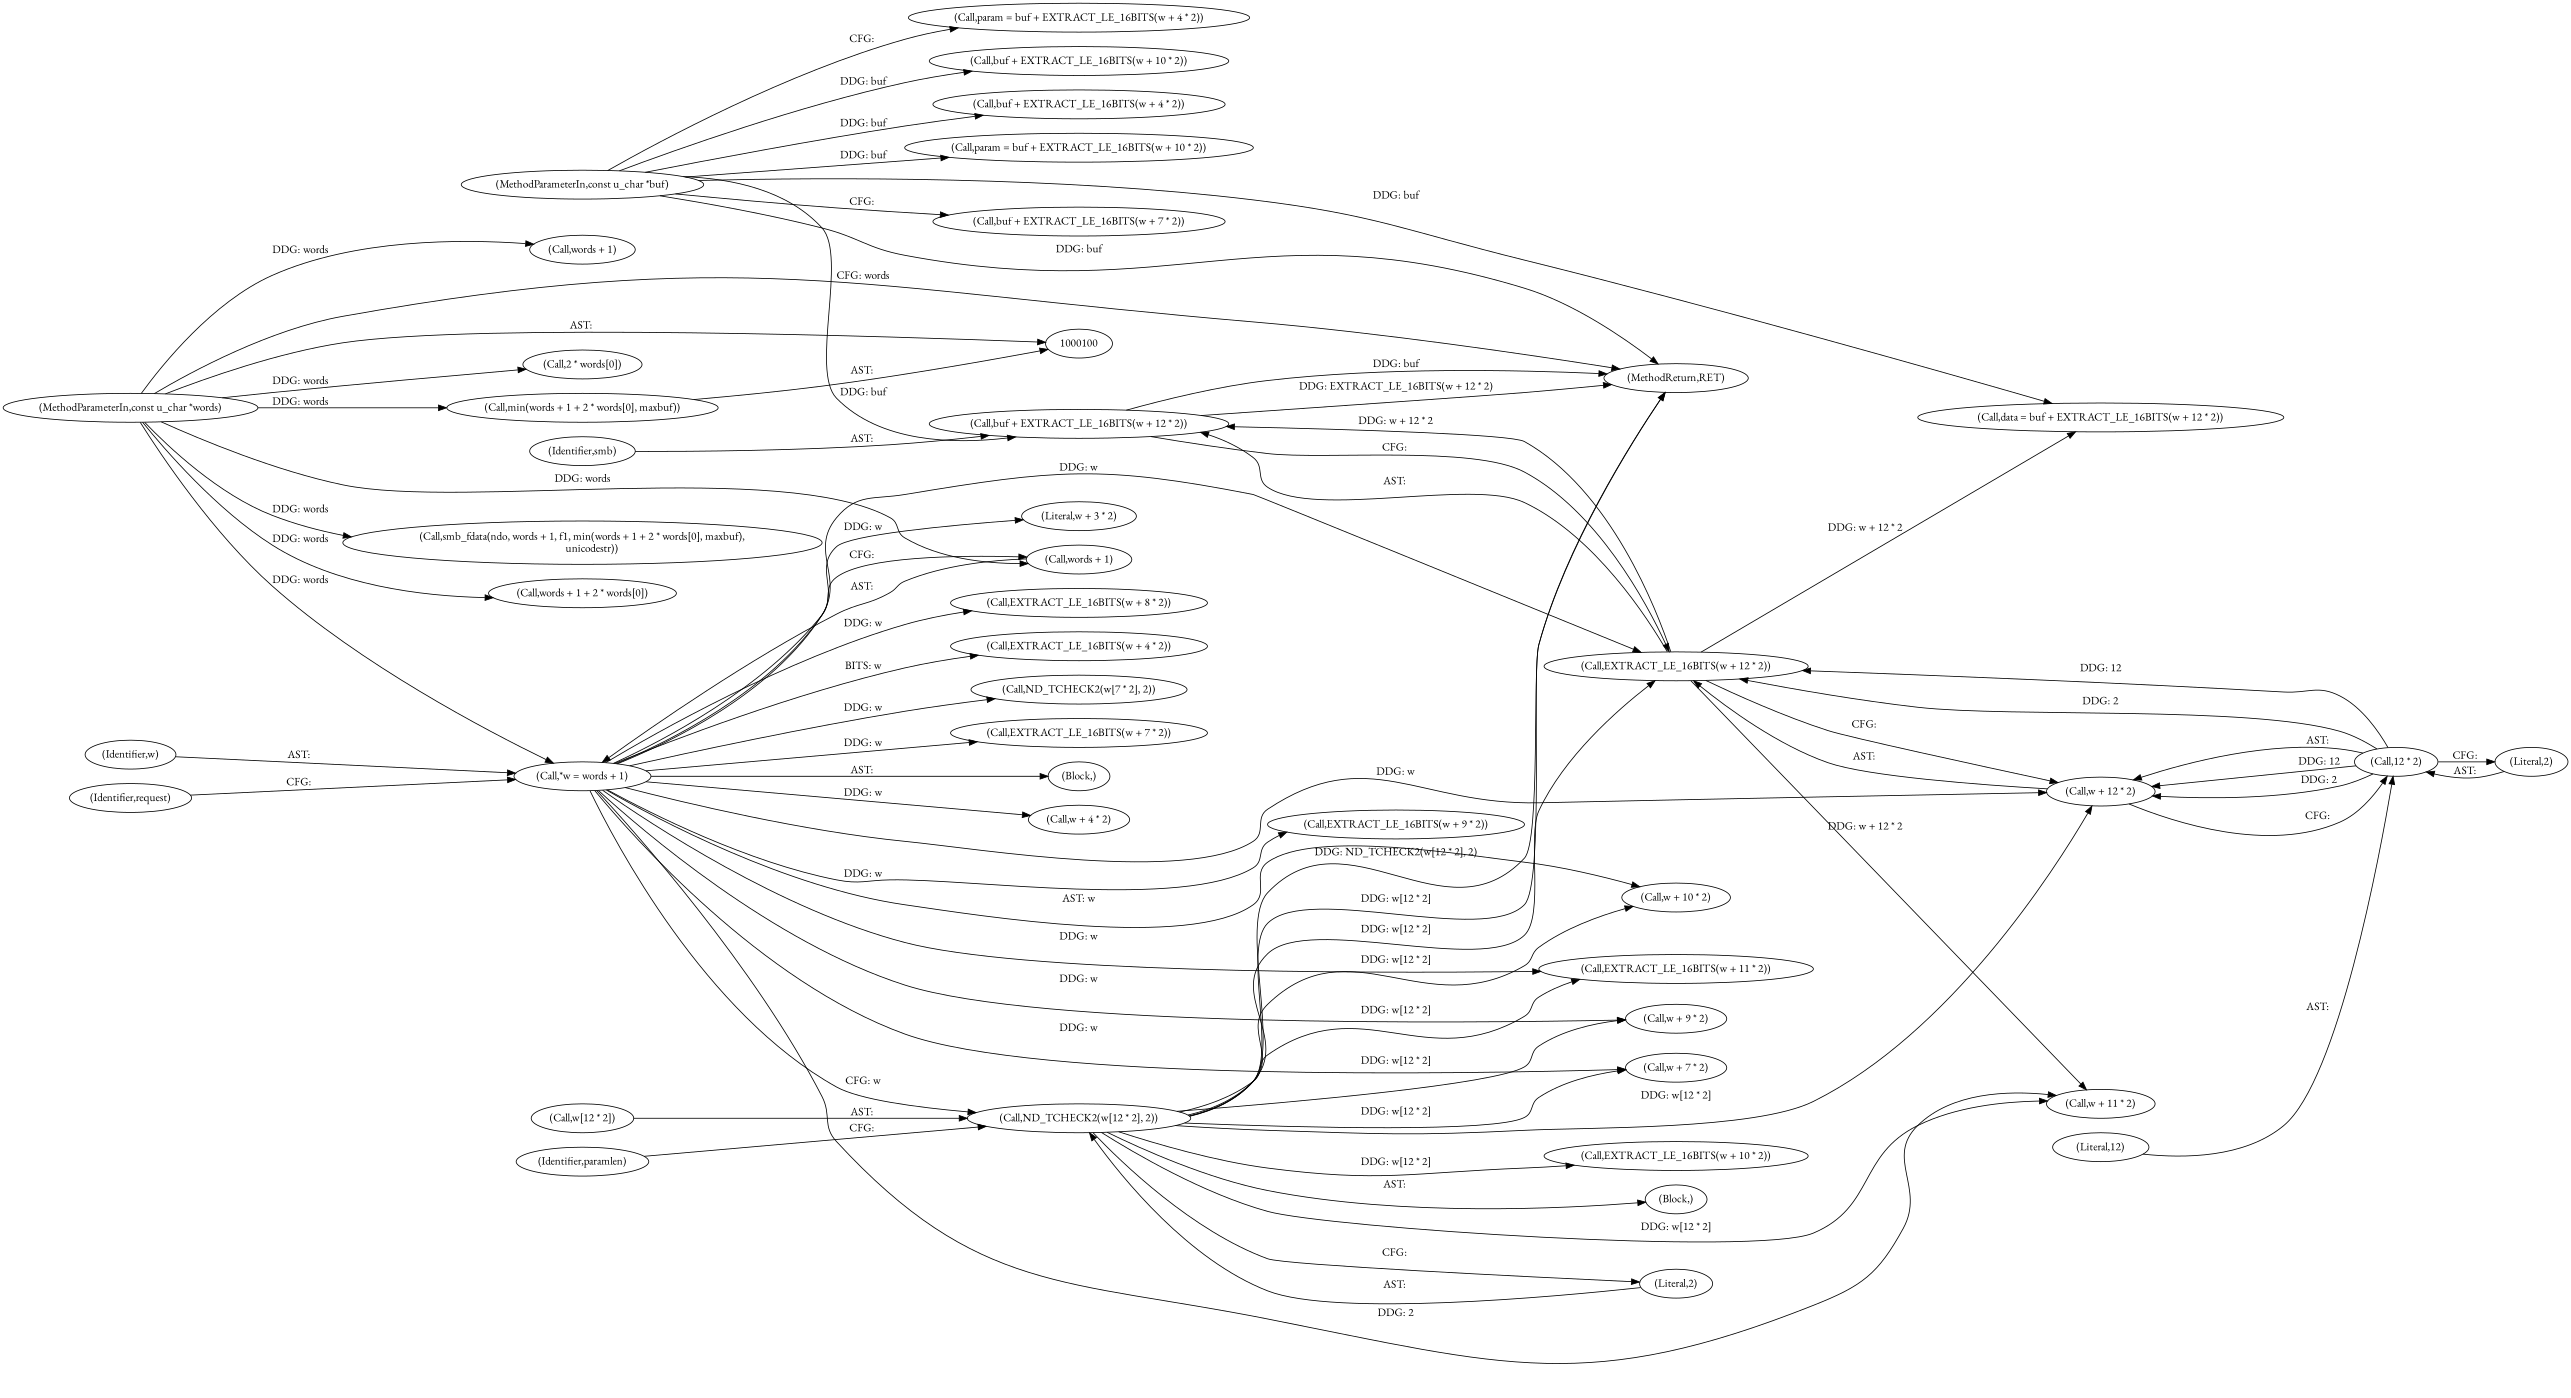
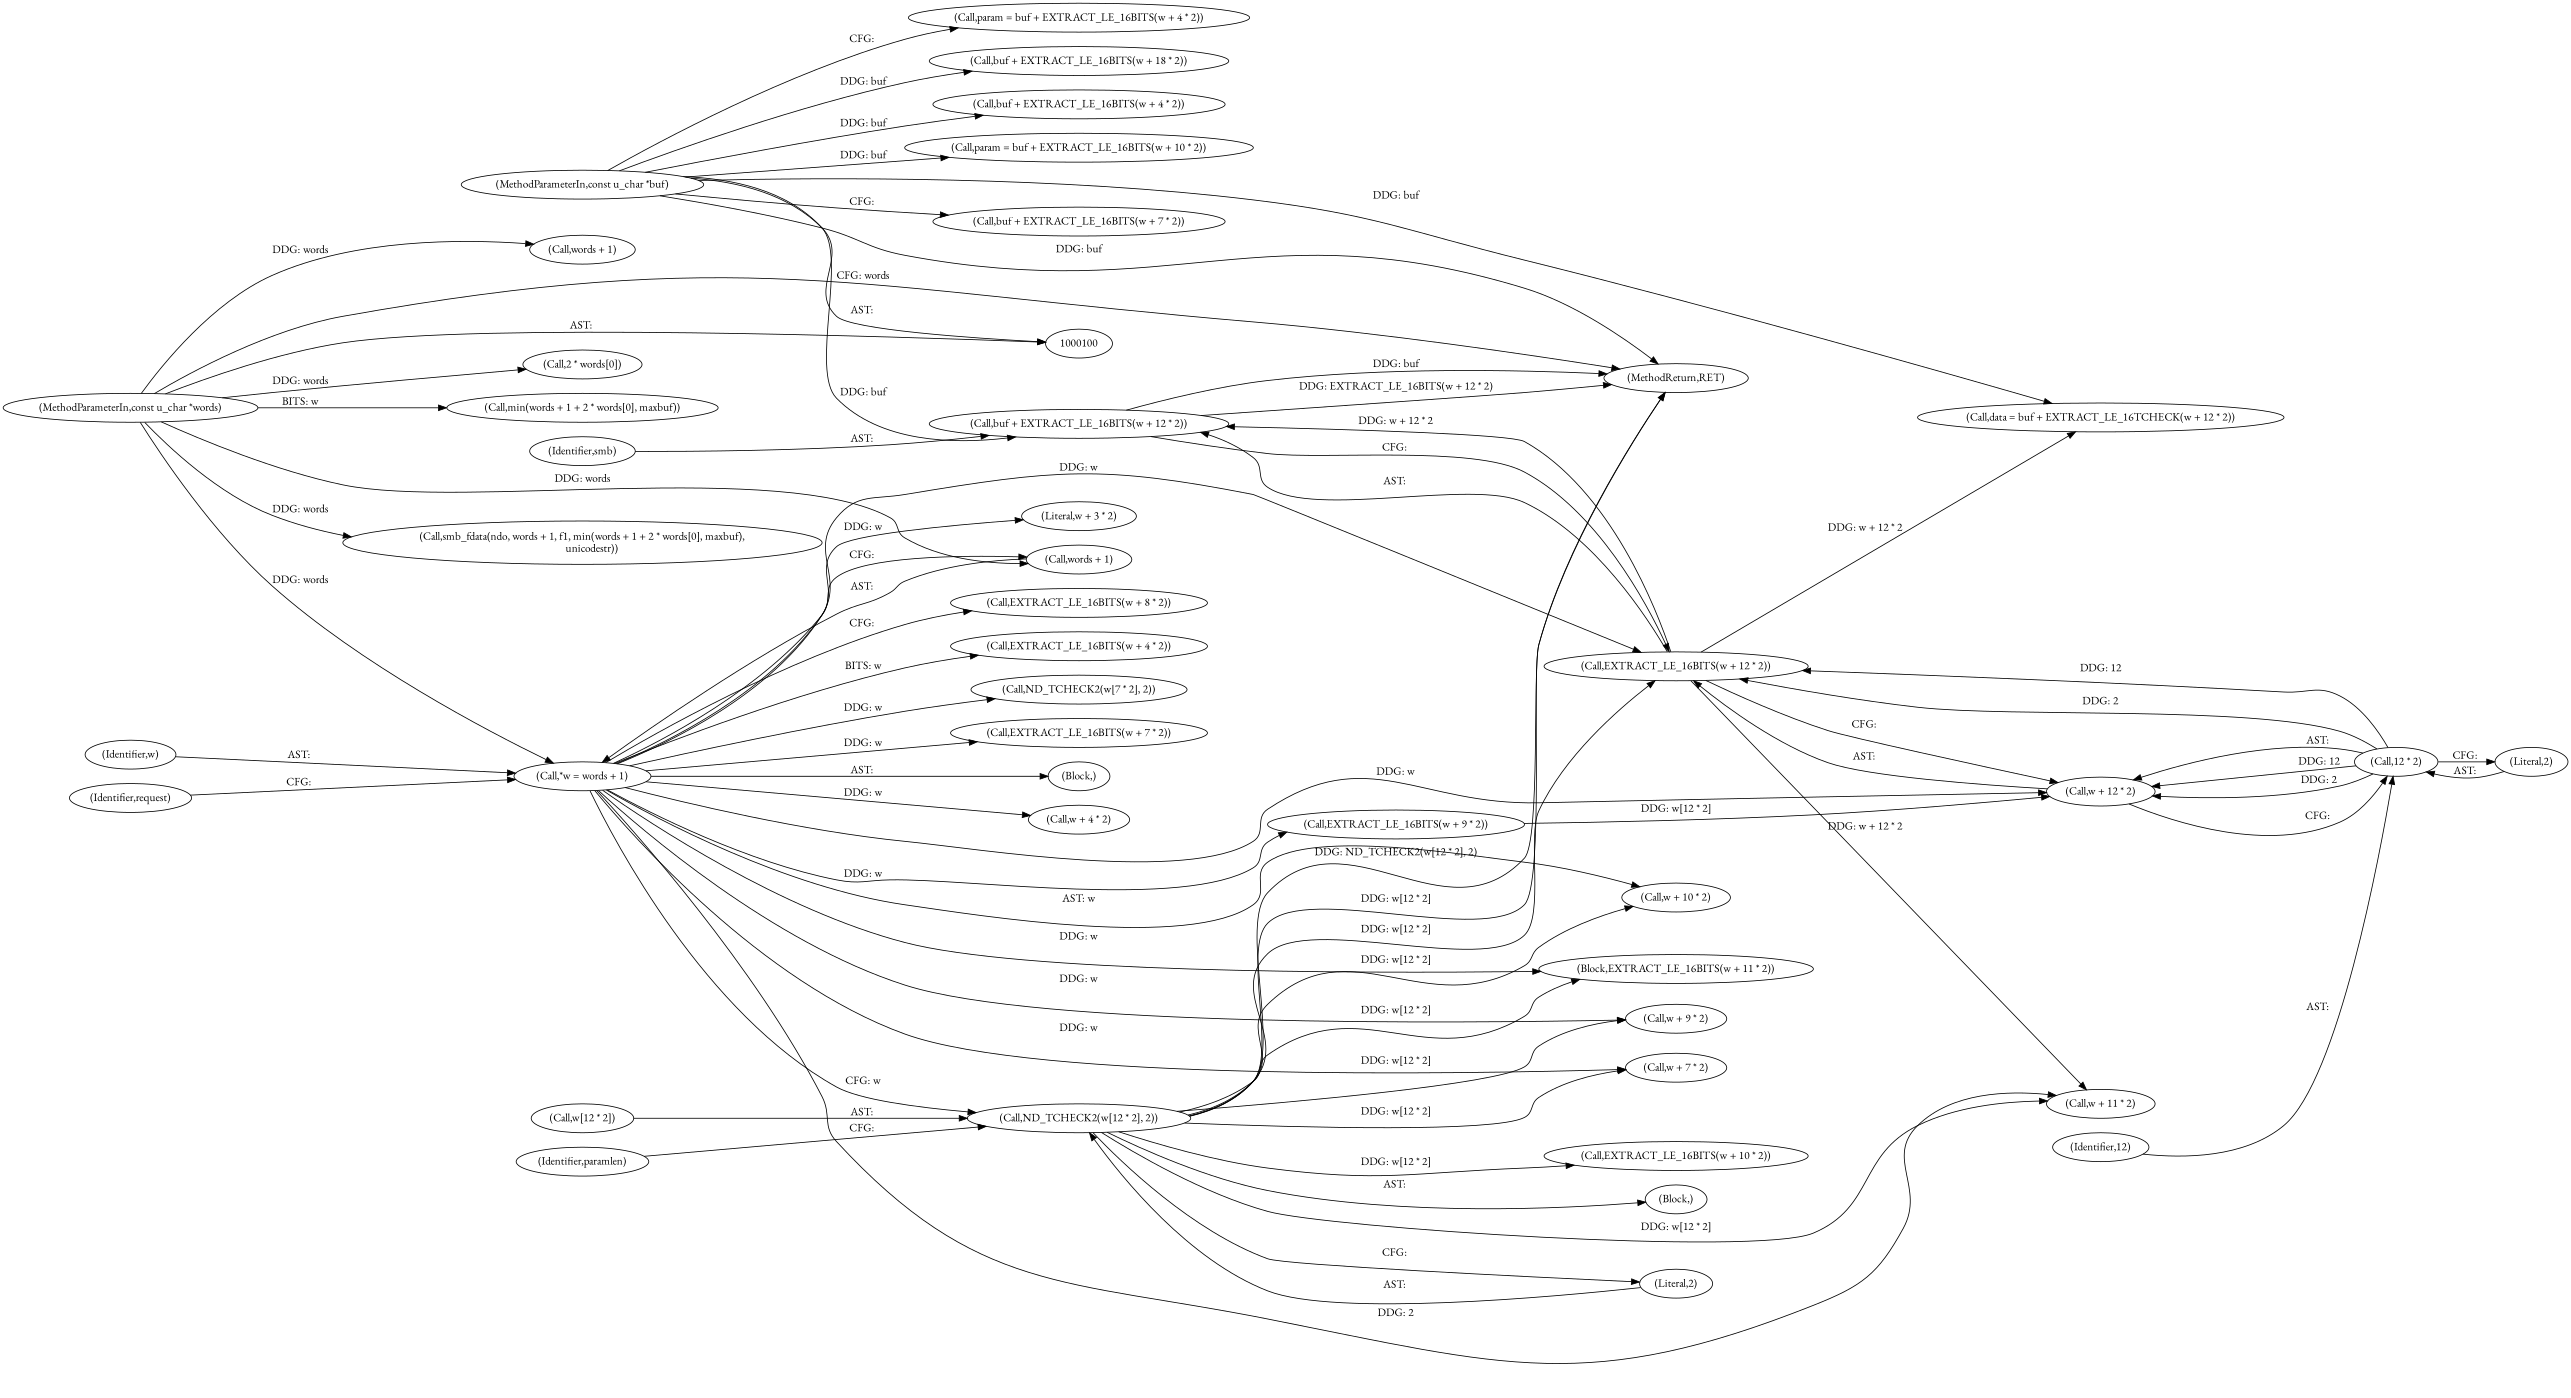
(1079, 61) -> (1079, 61)
(867, 380) -> (841, 319)
(300, 402) -> (300, 402)
(2101, 417) -> (2101, 417)
(582, 593) -> none
(863, 623) -> (863, 623)
(1676, 969) -> (1676, 969)
(1697, 1124) -> (1783, 816)
(2101, 1147) -> (2101, 1147)
